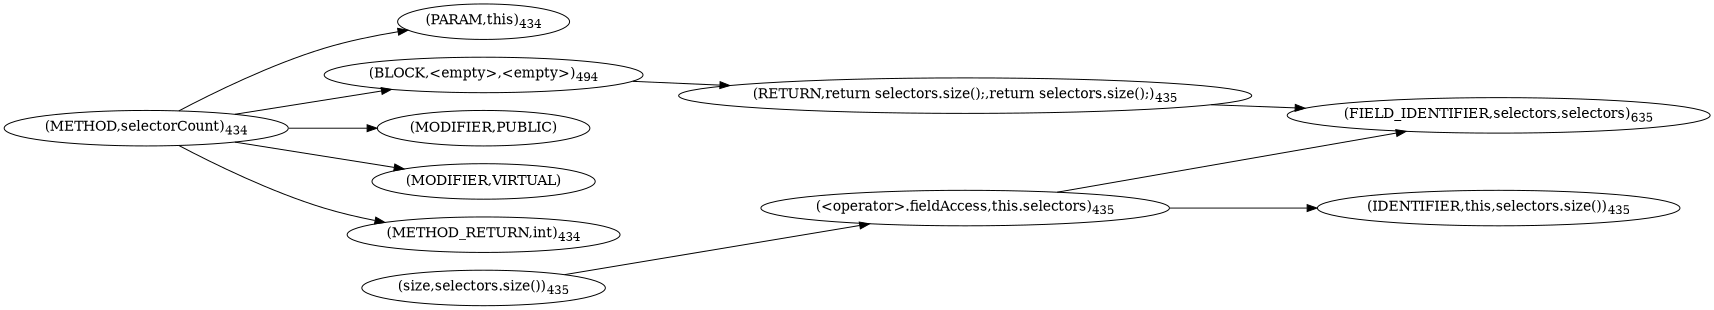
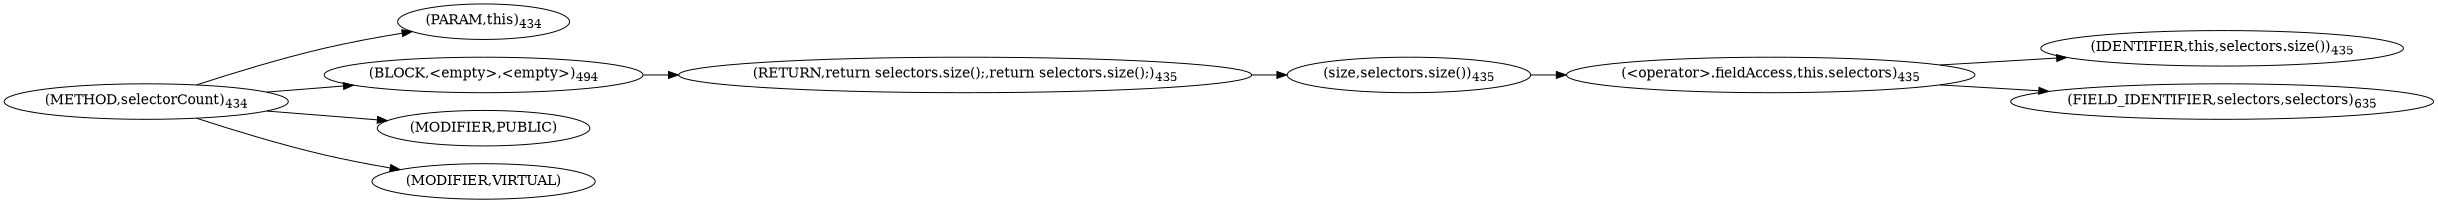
(1253, 106) -> (1264, 75)
(484, 235) -> none
